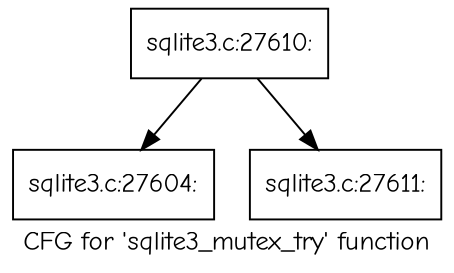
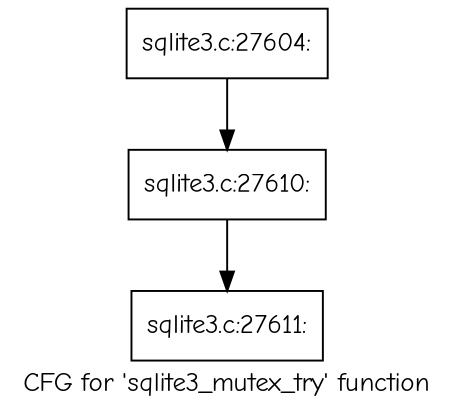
(178, 107) -> (227, 105)
